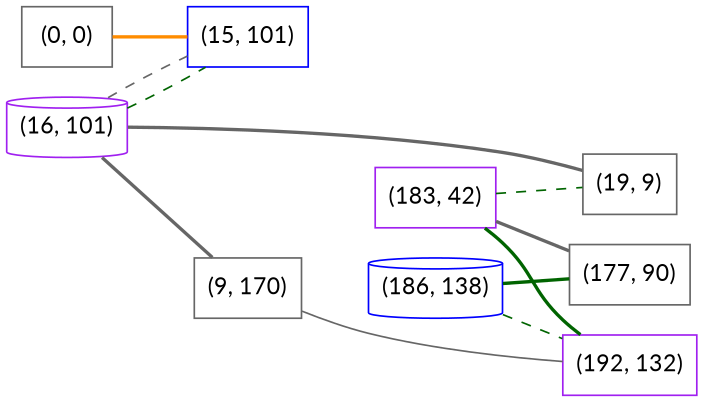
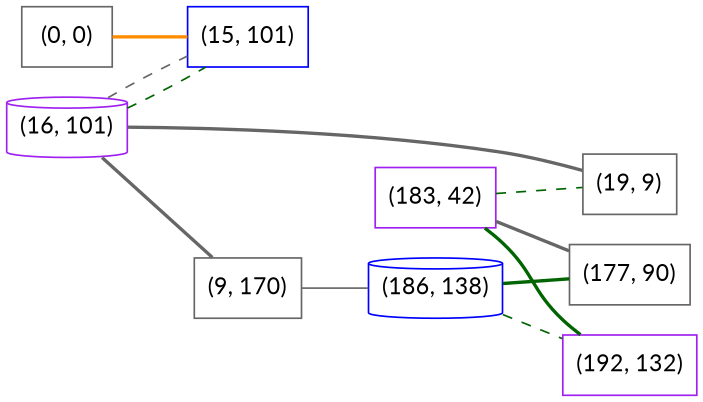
(430, 346) -> (335, 288)
